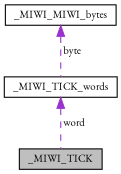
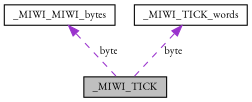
(61, 57) -> (96, 55)
(73, 123) -> (172, 51)
